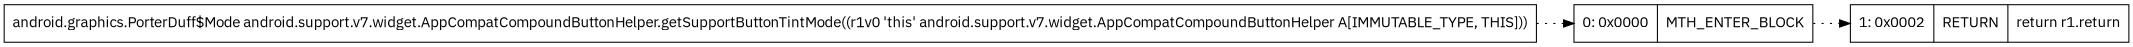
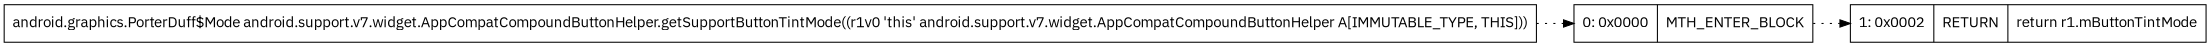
(2068, 23) -> (2107, 23)
